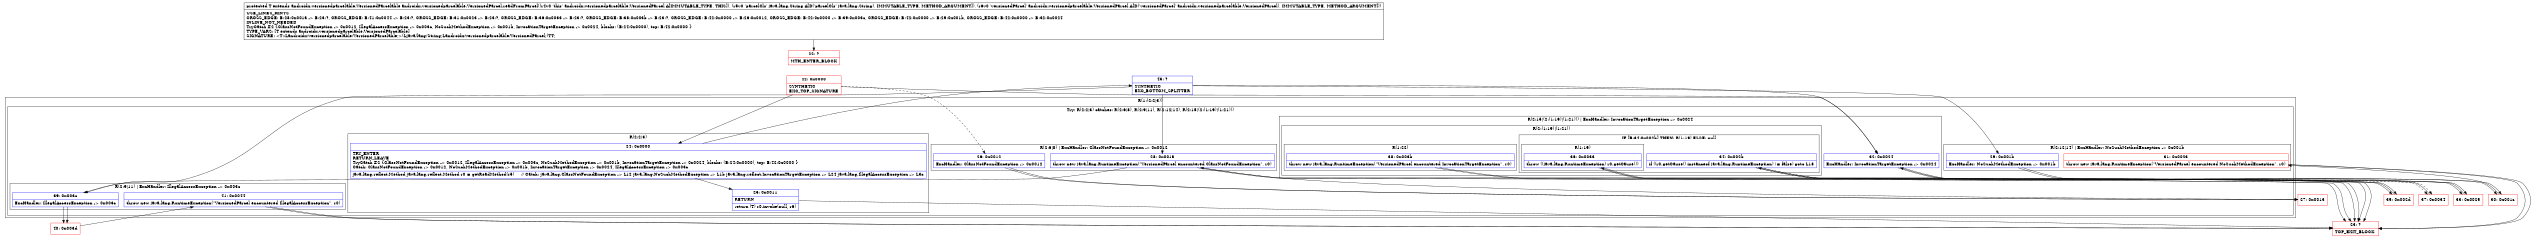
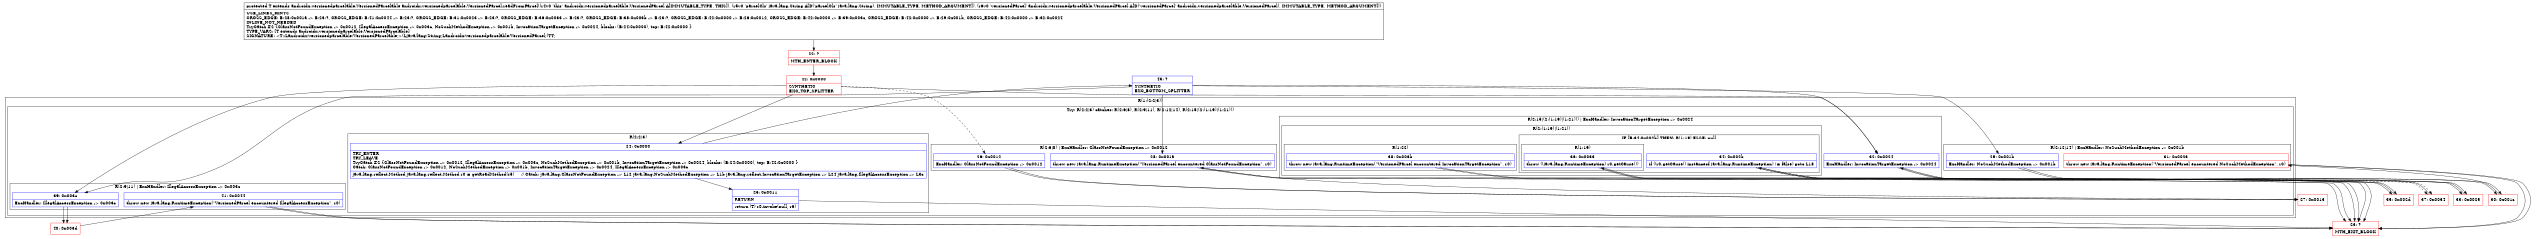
none -> (814, 69)
(814, 91) -> (811, 91)
(371, 158) -> (366, 158)
(607, 180) -> (421, 88)
(2355, 232) -> (2356, 232)
